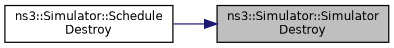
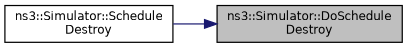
(303, 24) -> (310, 24)
